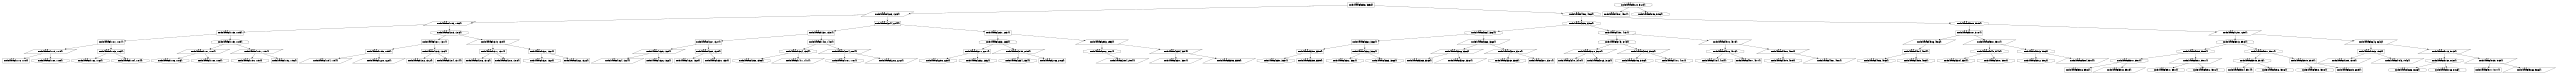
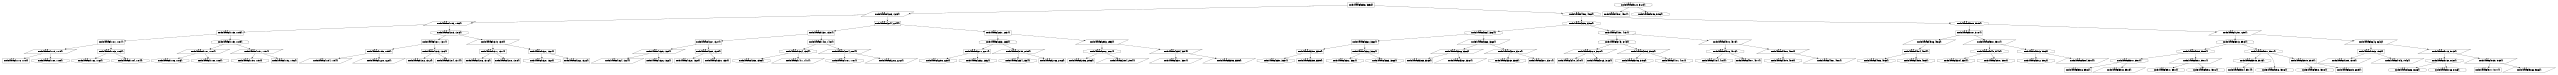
none -> (1081, 61)
(2263, 65) -> (2273, 59)
